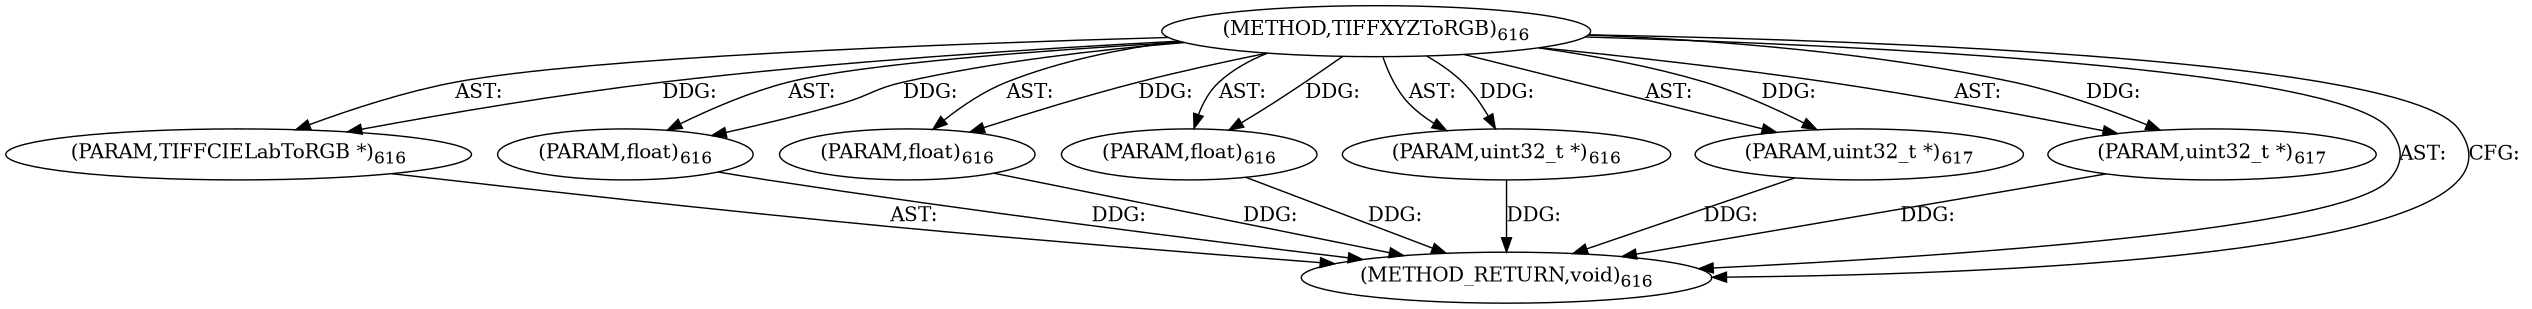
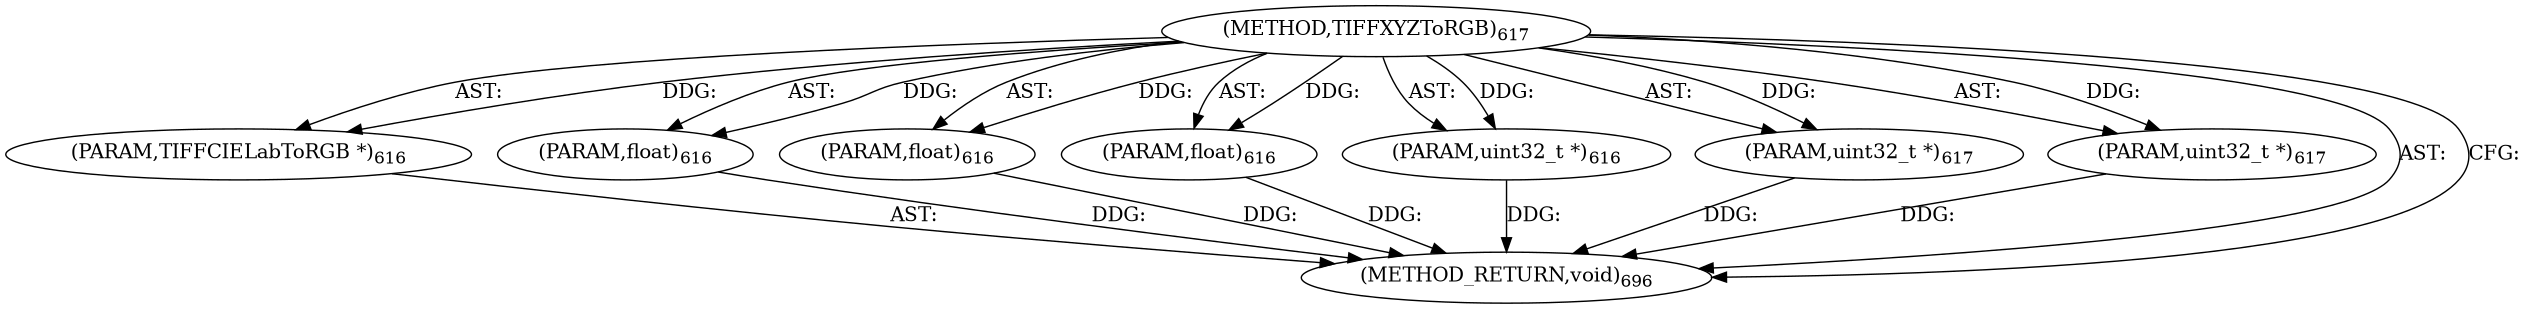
(1514, 29) -> (1514, 29)
(1637, 276) -> (1637, 276)
